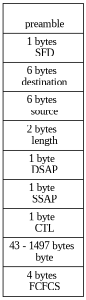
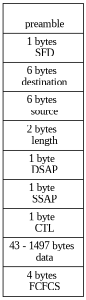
(43, 258) -> (43, 258)
